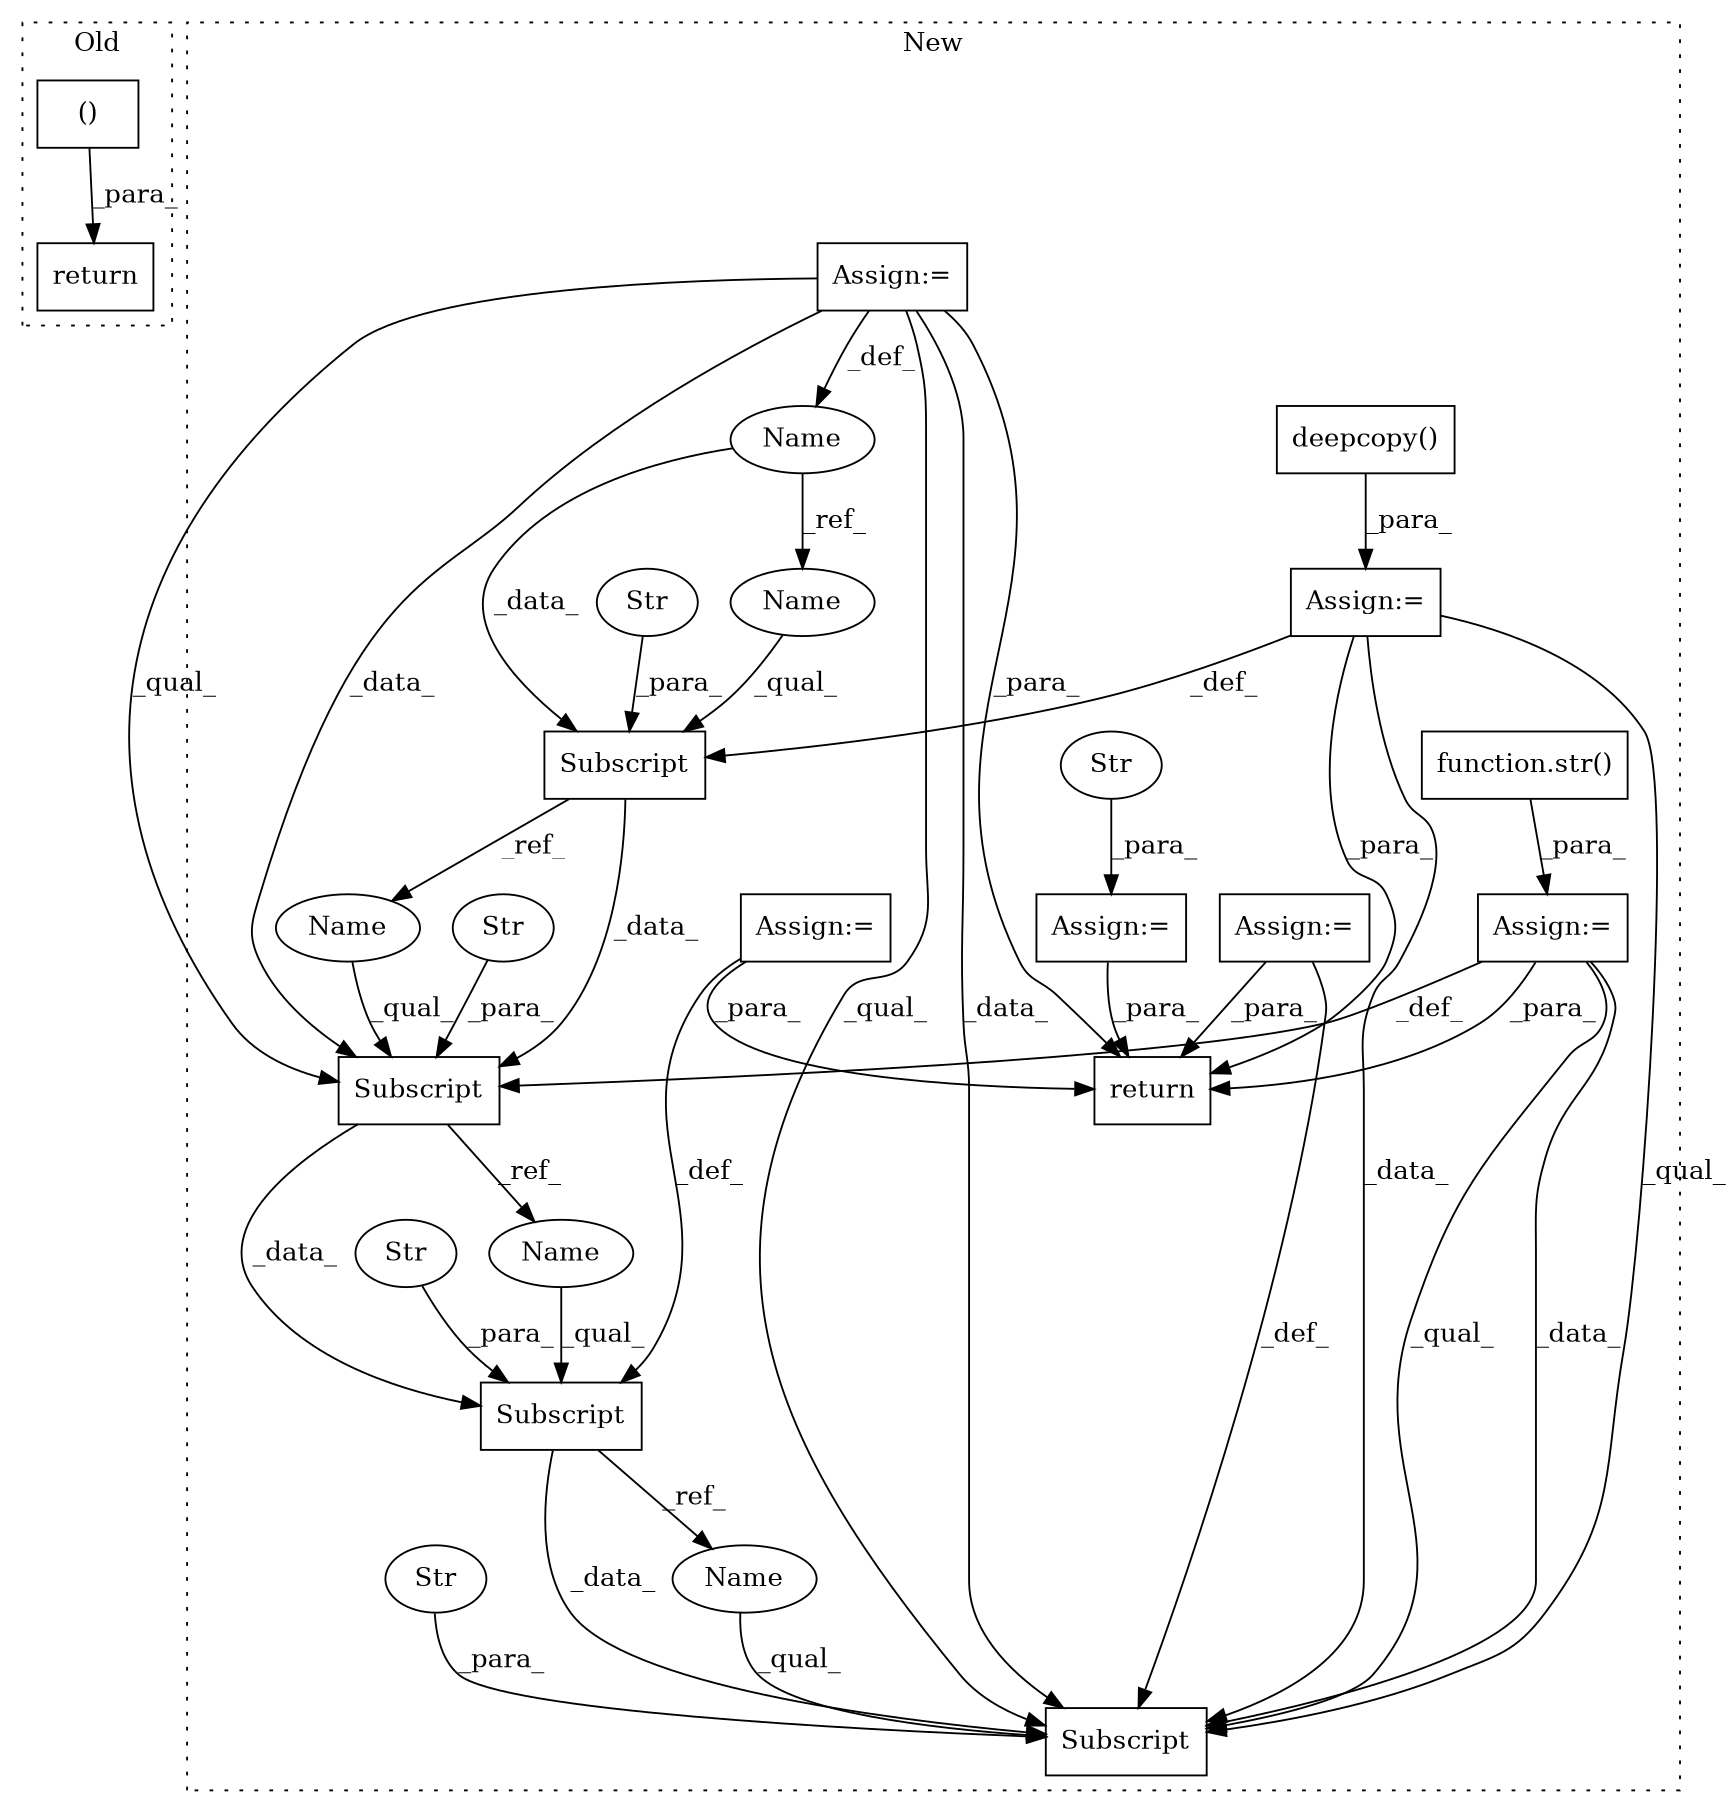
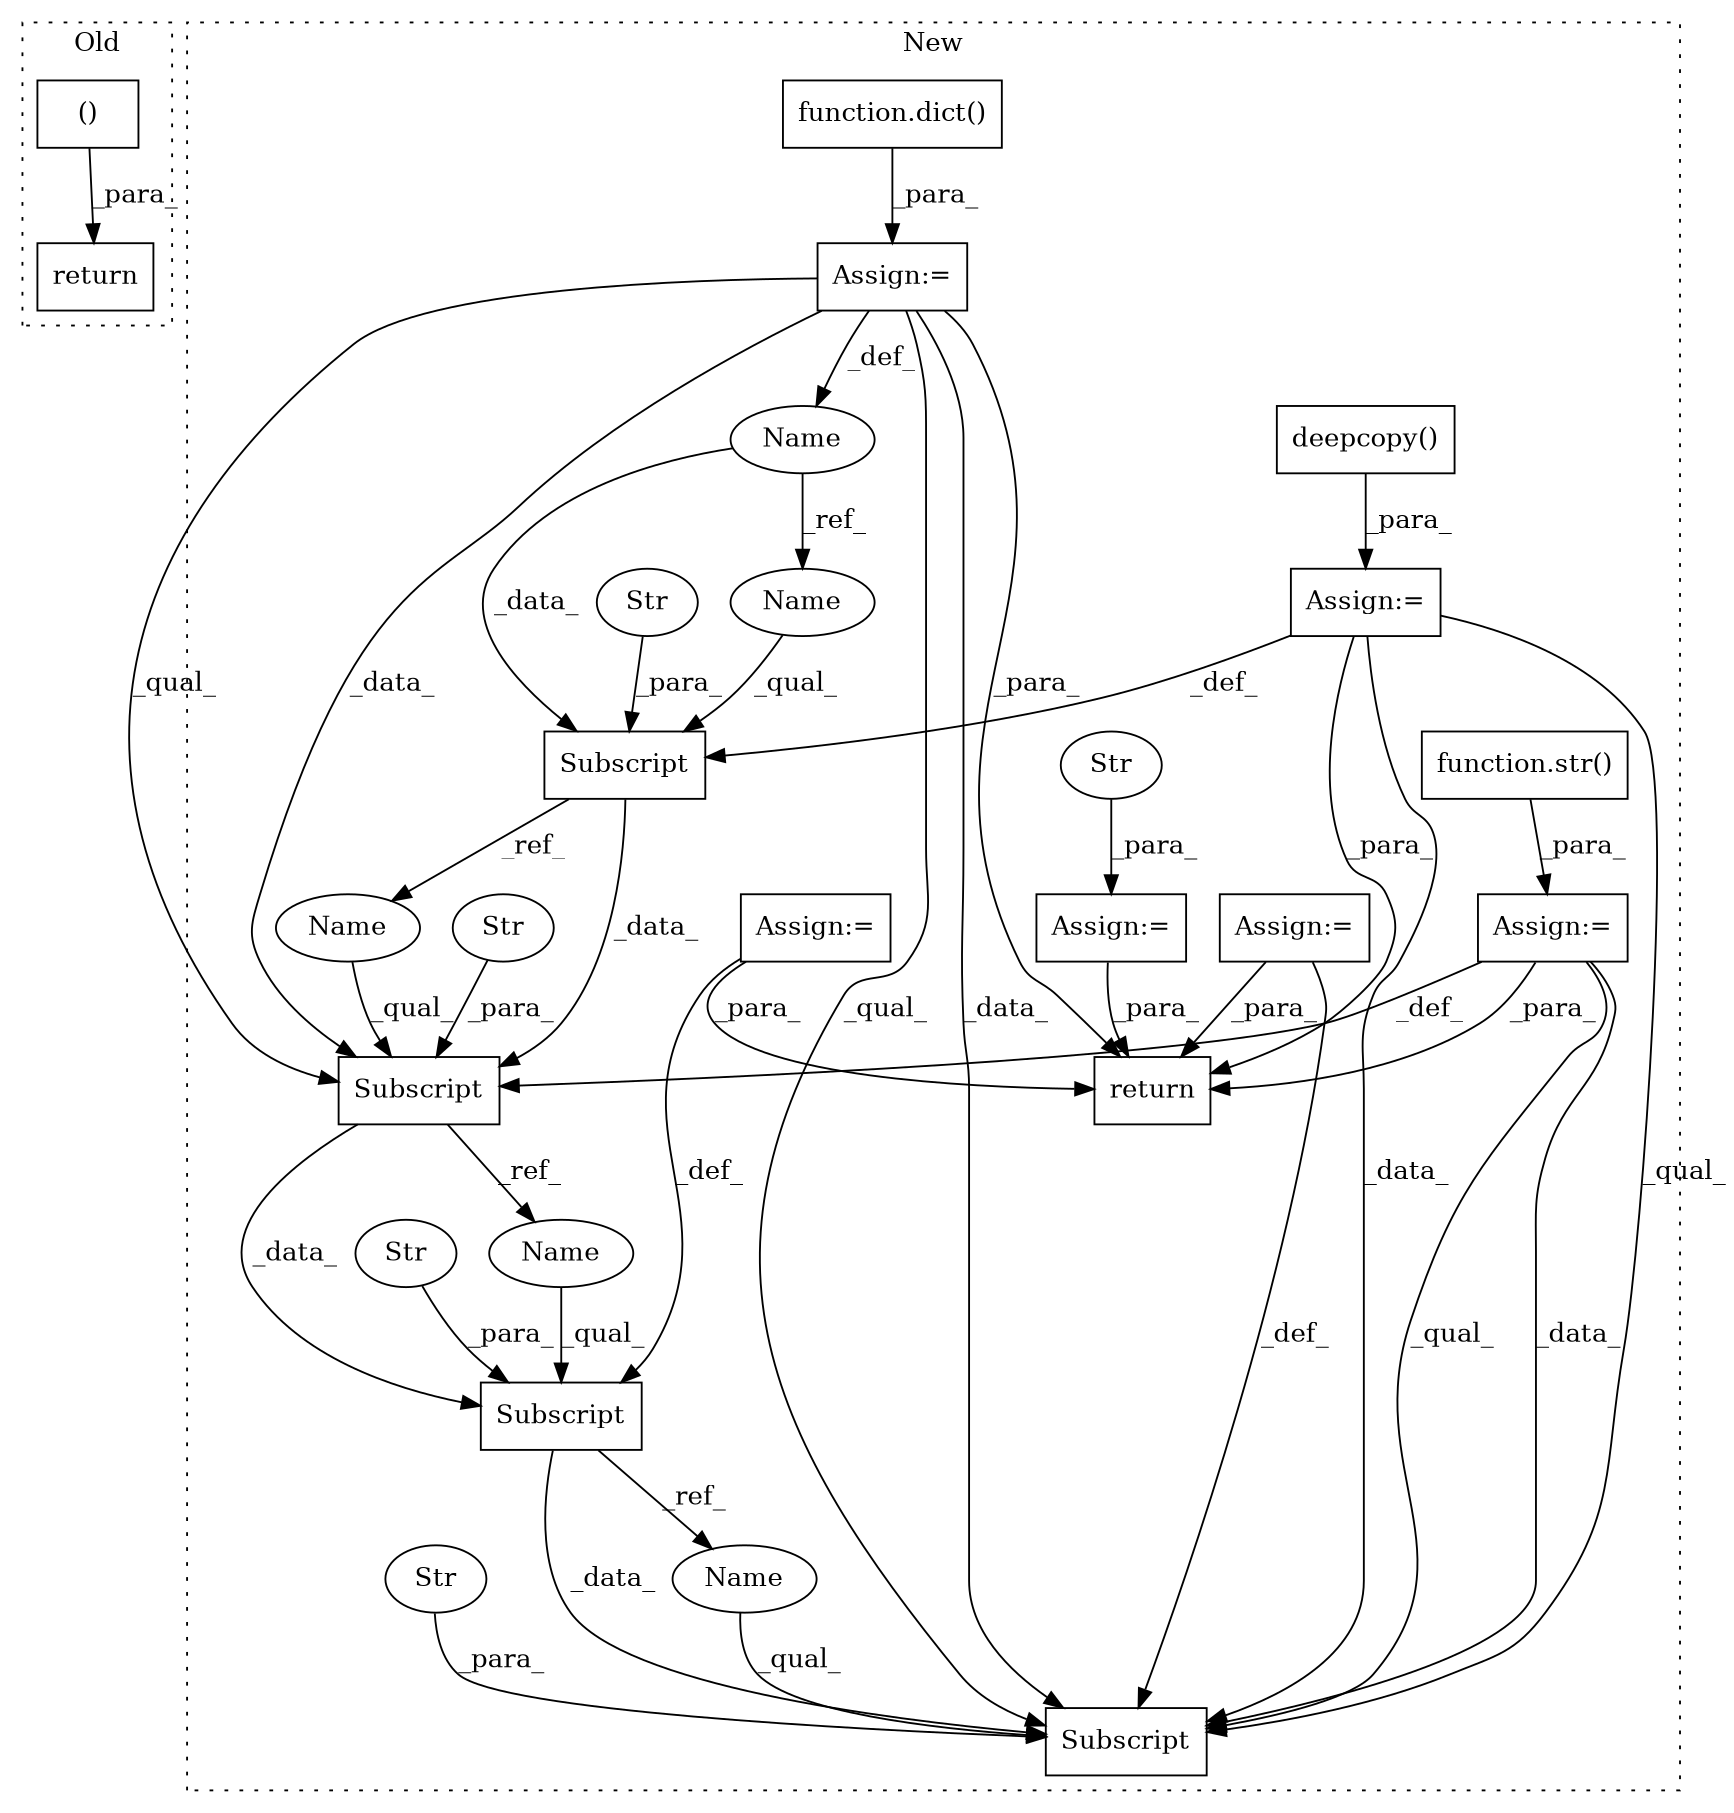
none -> (892, 114)
